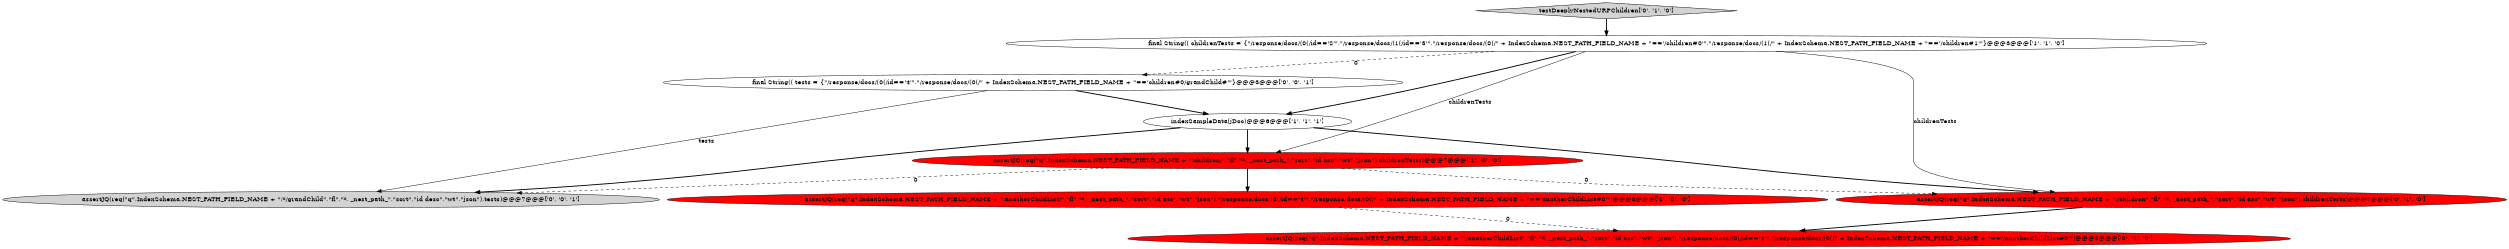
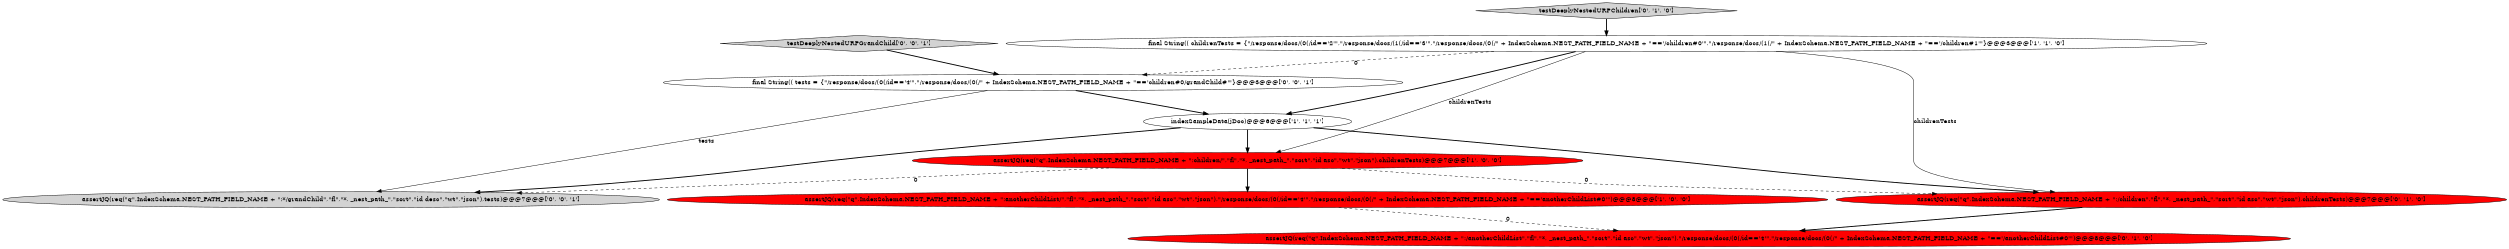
none -> (859, 44)
